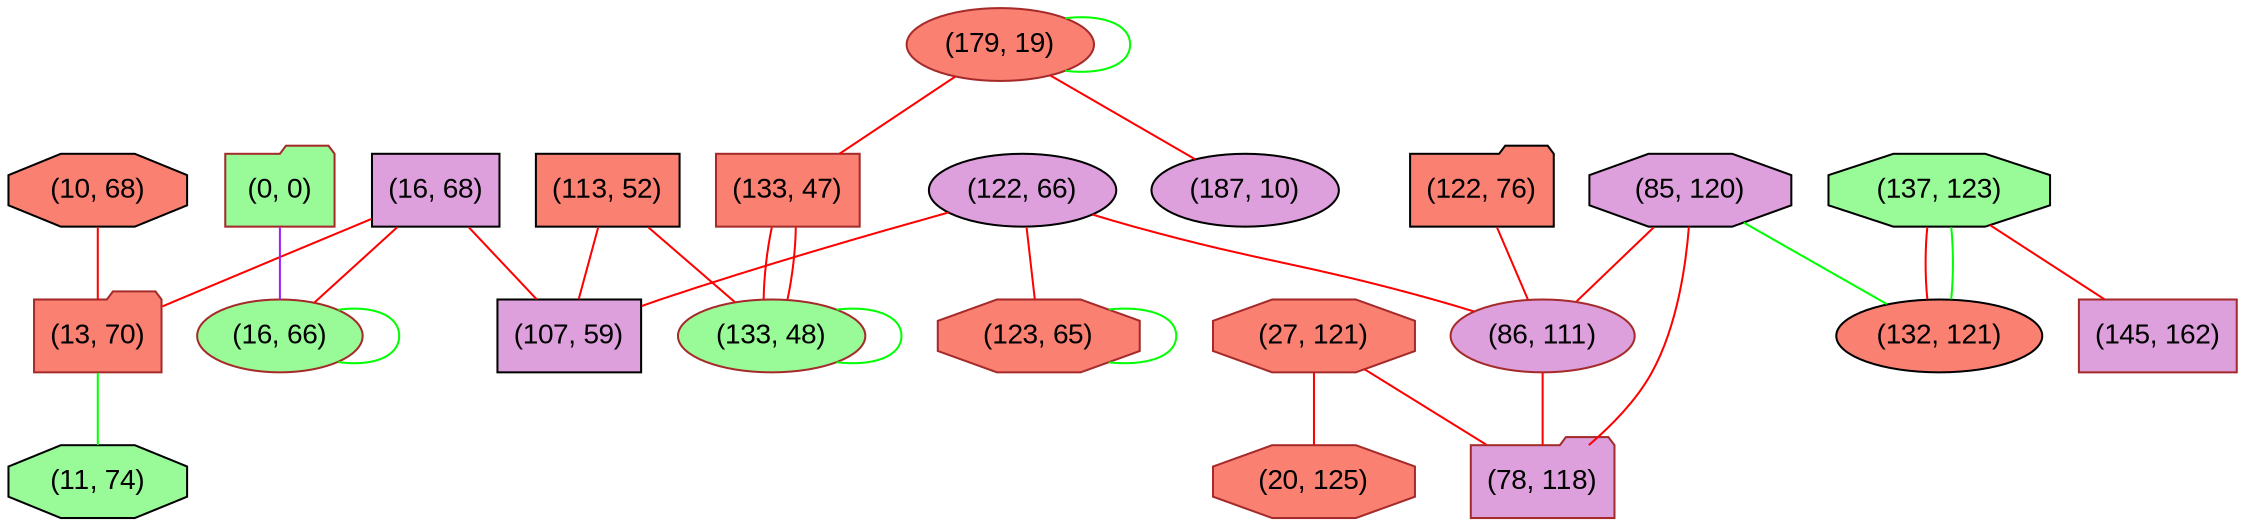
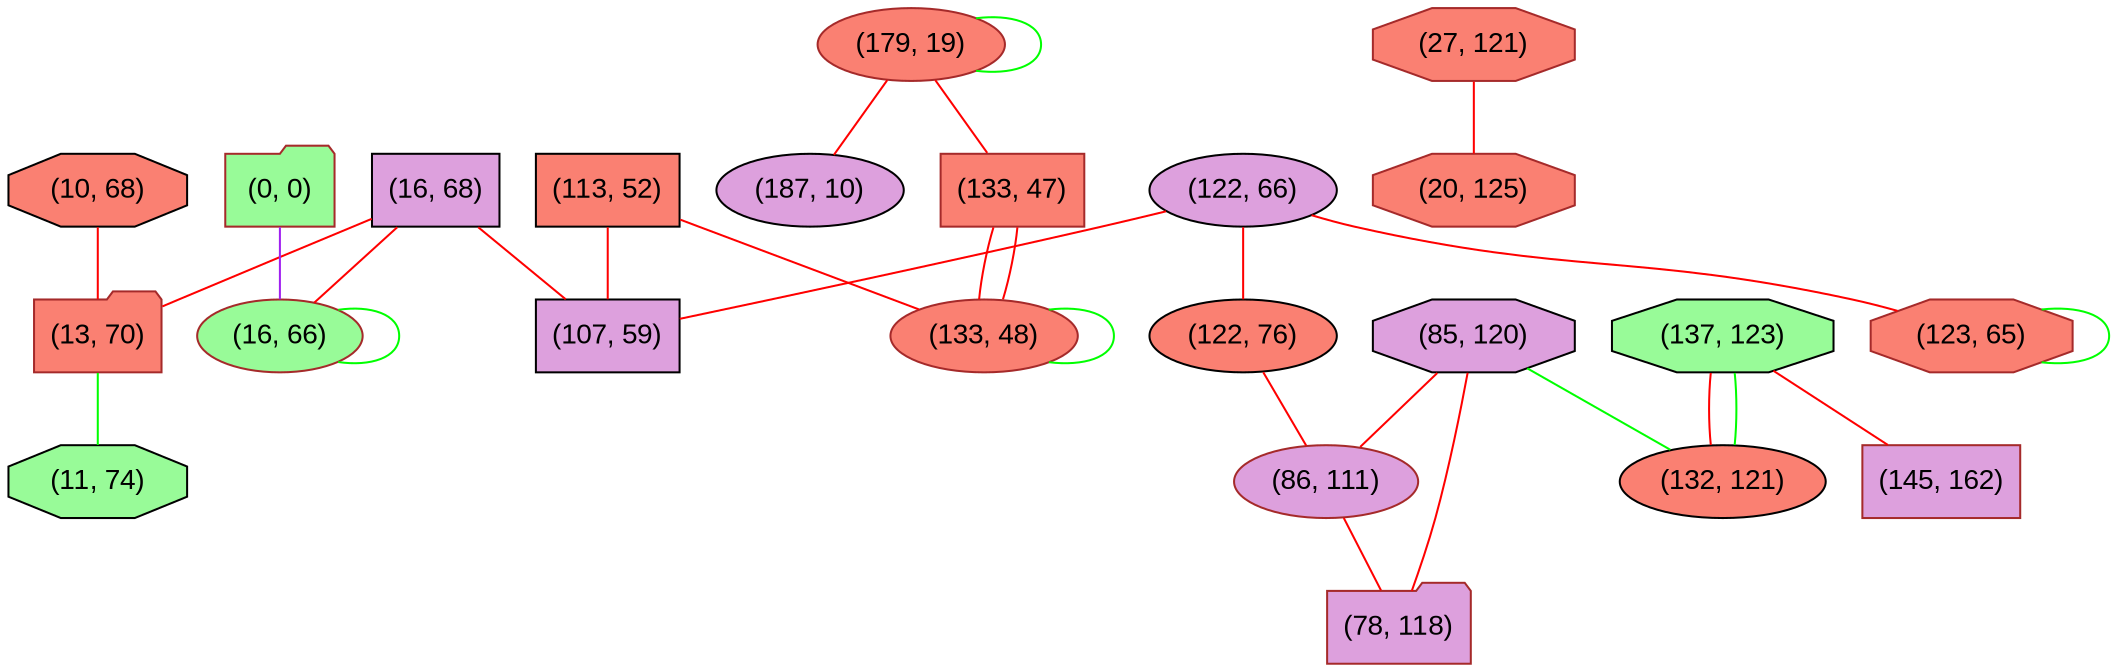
(1482, 190) -> (1243, 336)
(1283, 263) -> (1243, 263)
(772, 336) -> (984, 336)
(1426, 407) -> none
